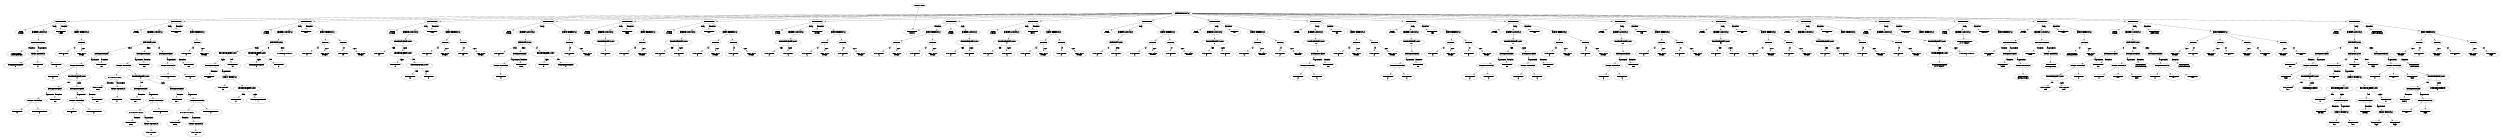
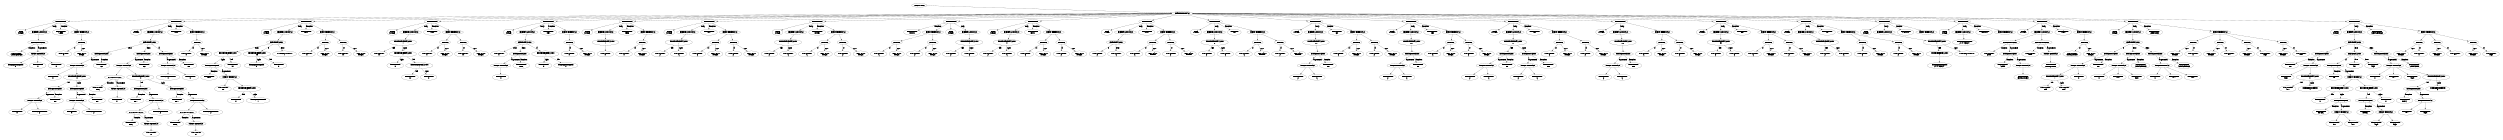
(915, 20) -> (1049, 9)
none -> (548, 32)
none -> (1147, 32)
(1641, 32) -> none
